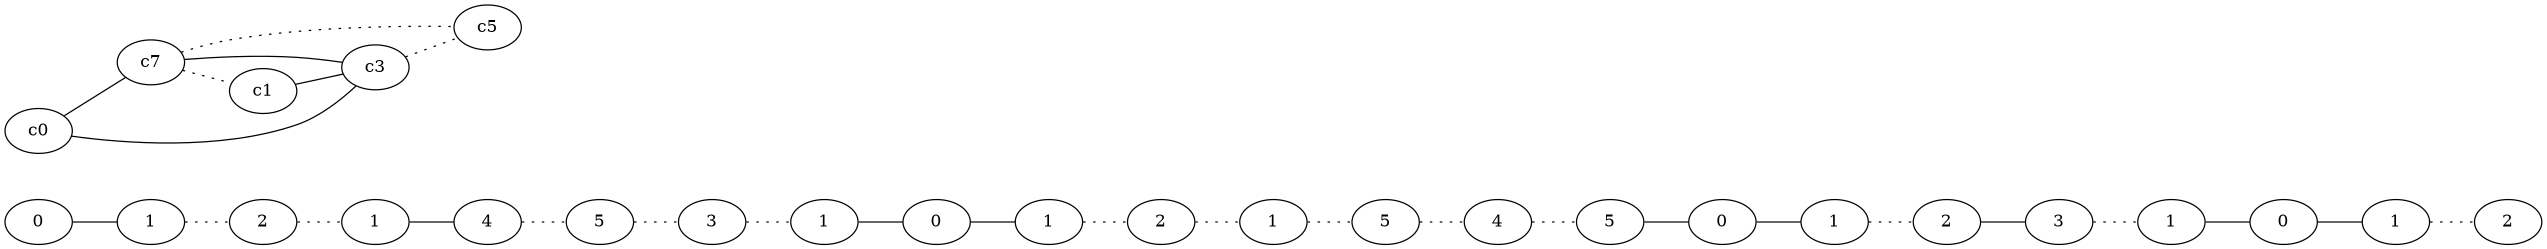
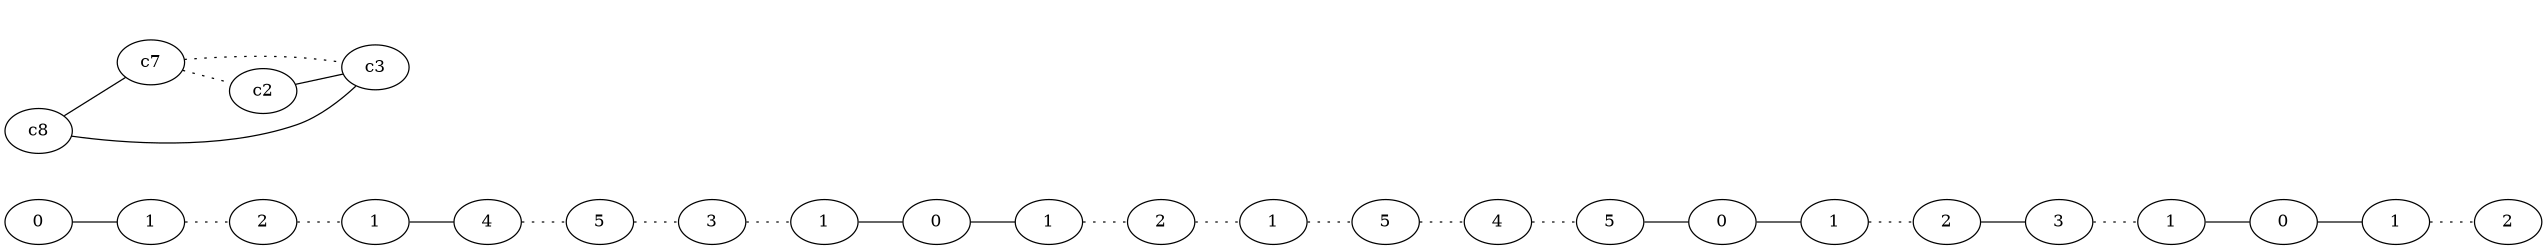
(488, 27) -> none
(263, 56) -> (263, 56)
(263, 91) -> (263, 91)
(39, 131) -> (39, 131)
